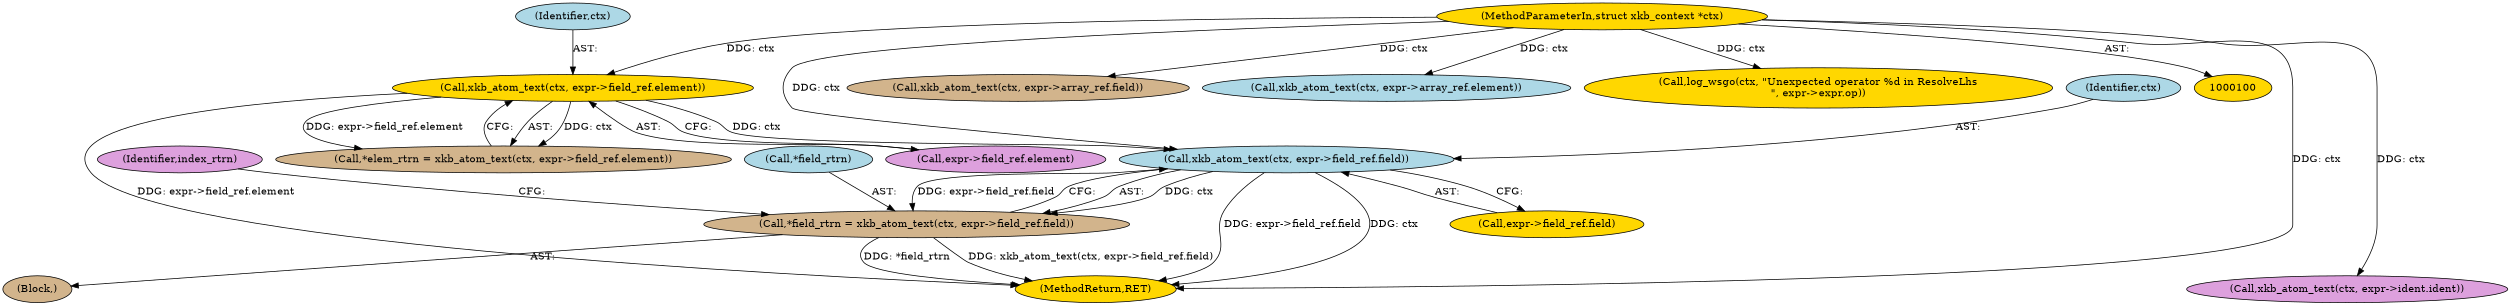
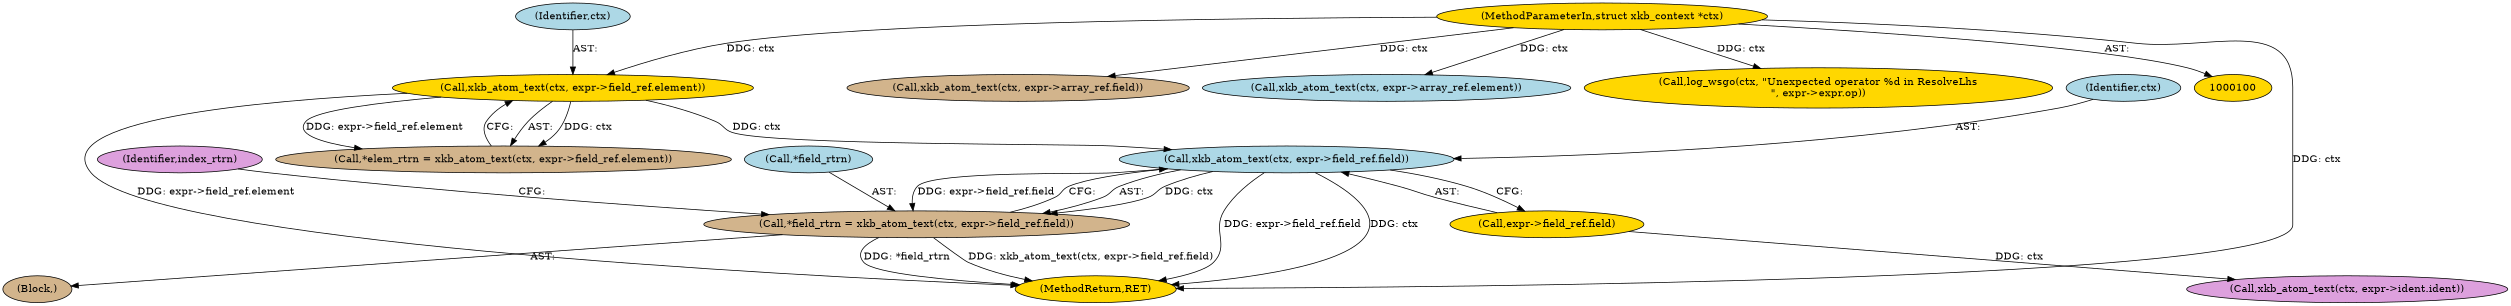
(2176, 38) -> (1928, 255)
(907, 48) -> none
(996, 159) -> none
